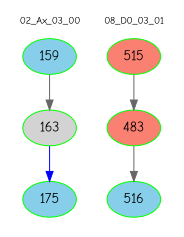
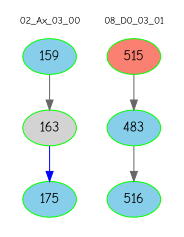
(134, 128) -> (134, 128)
